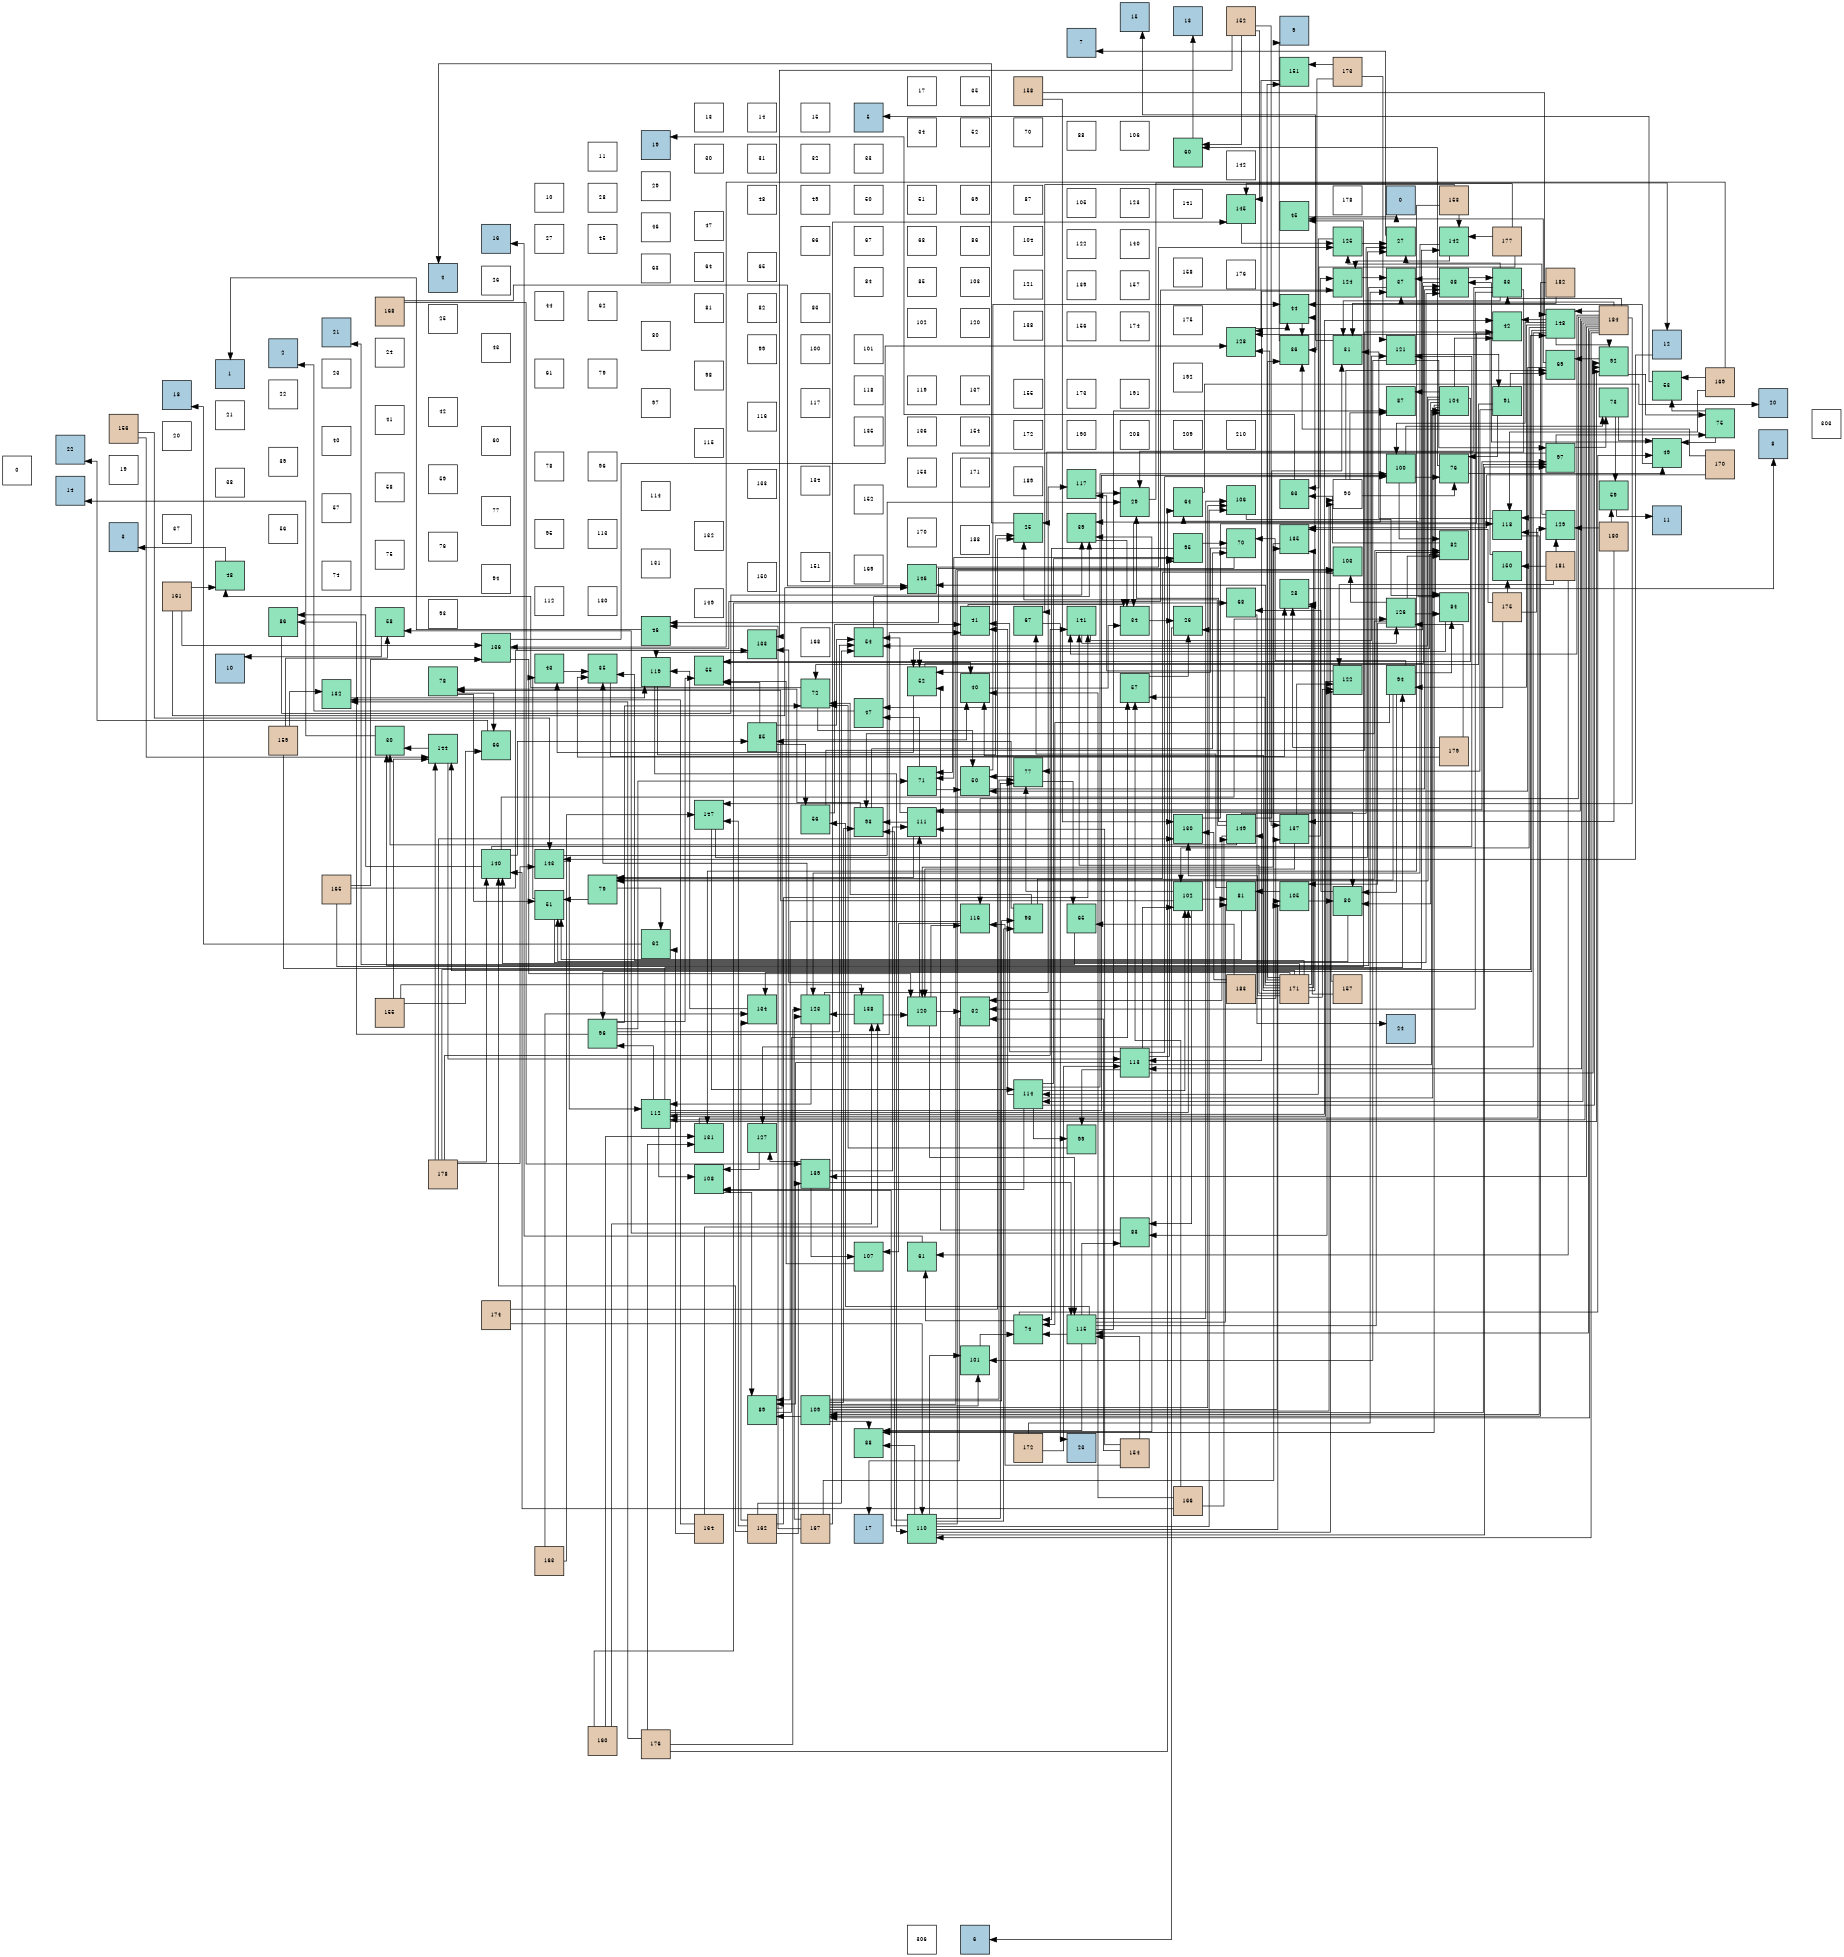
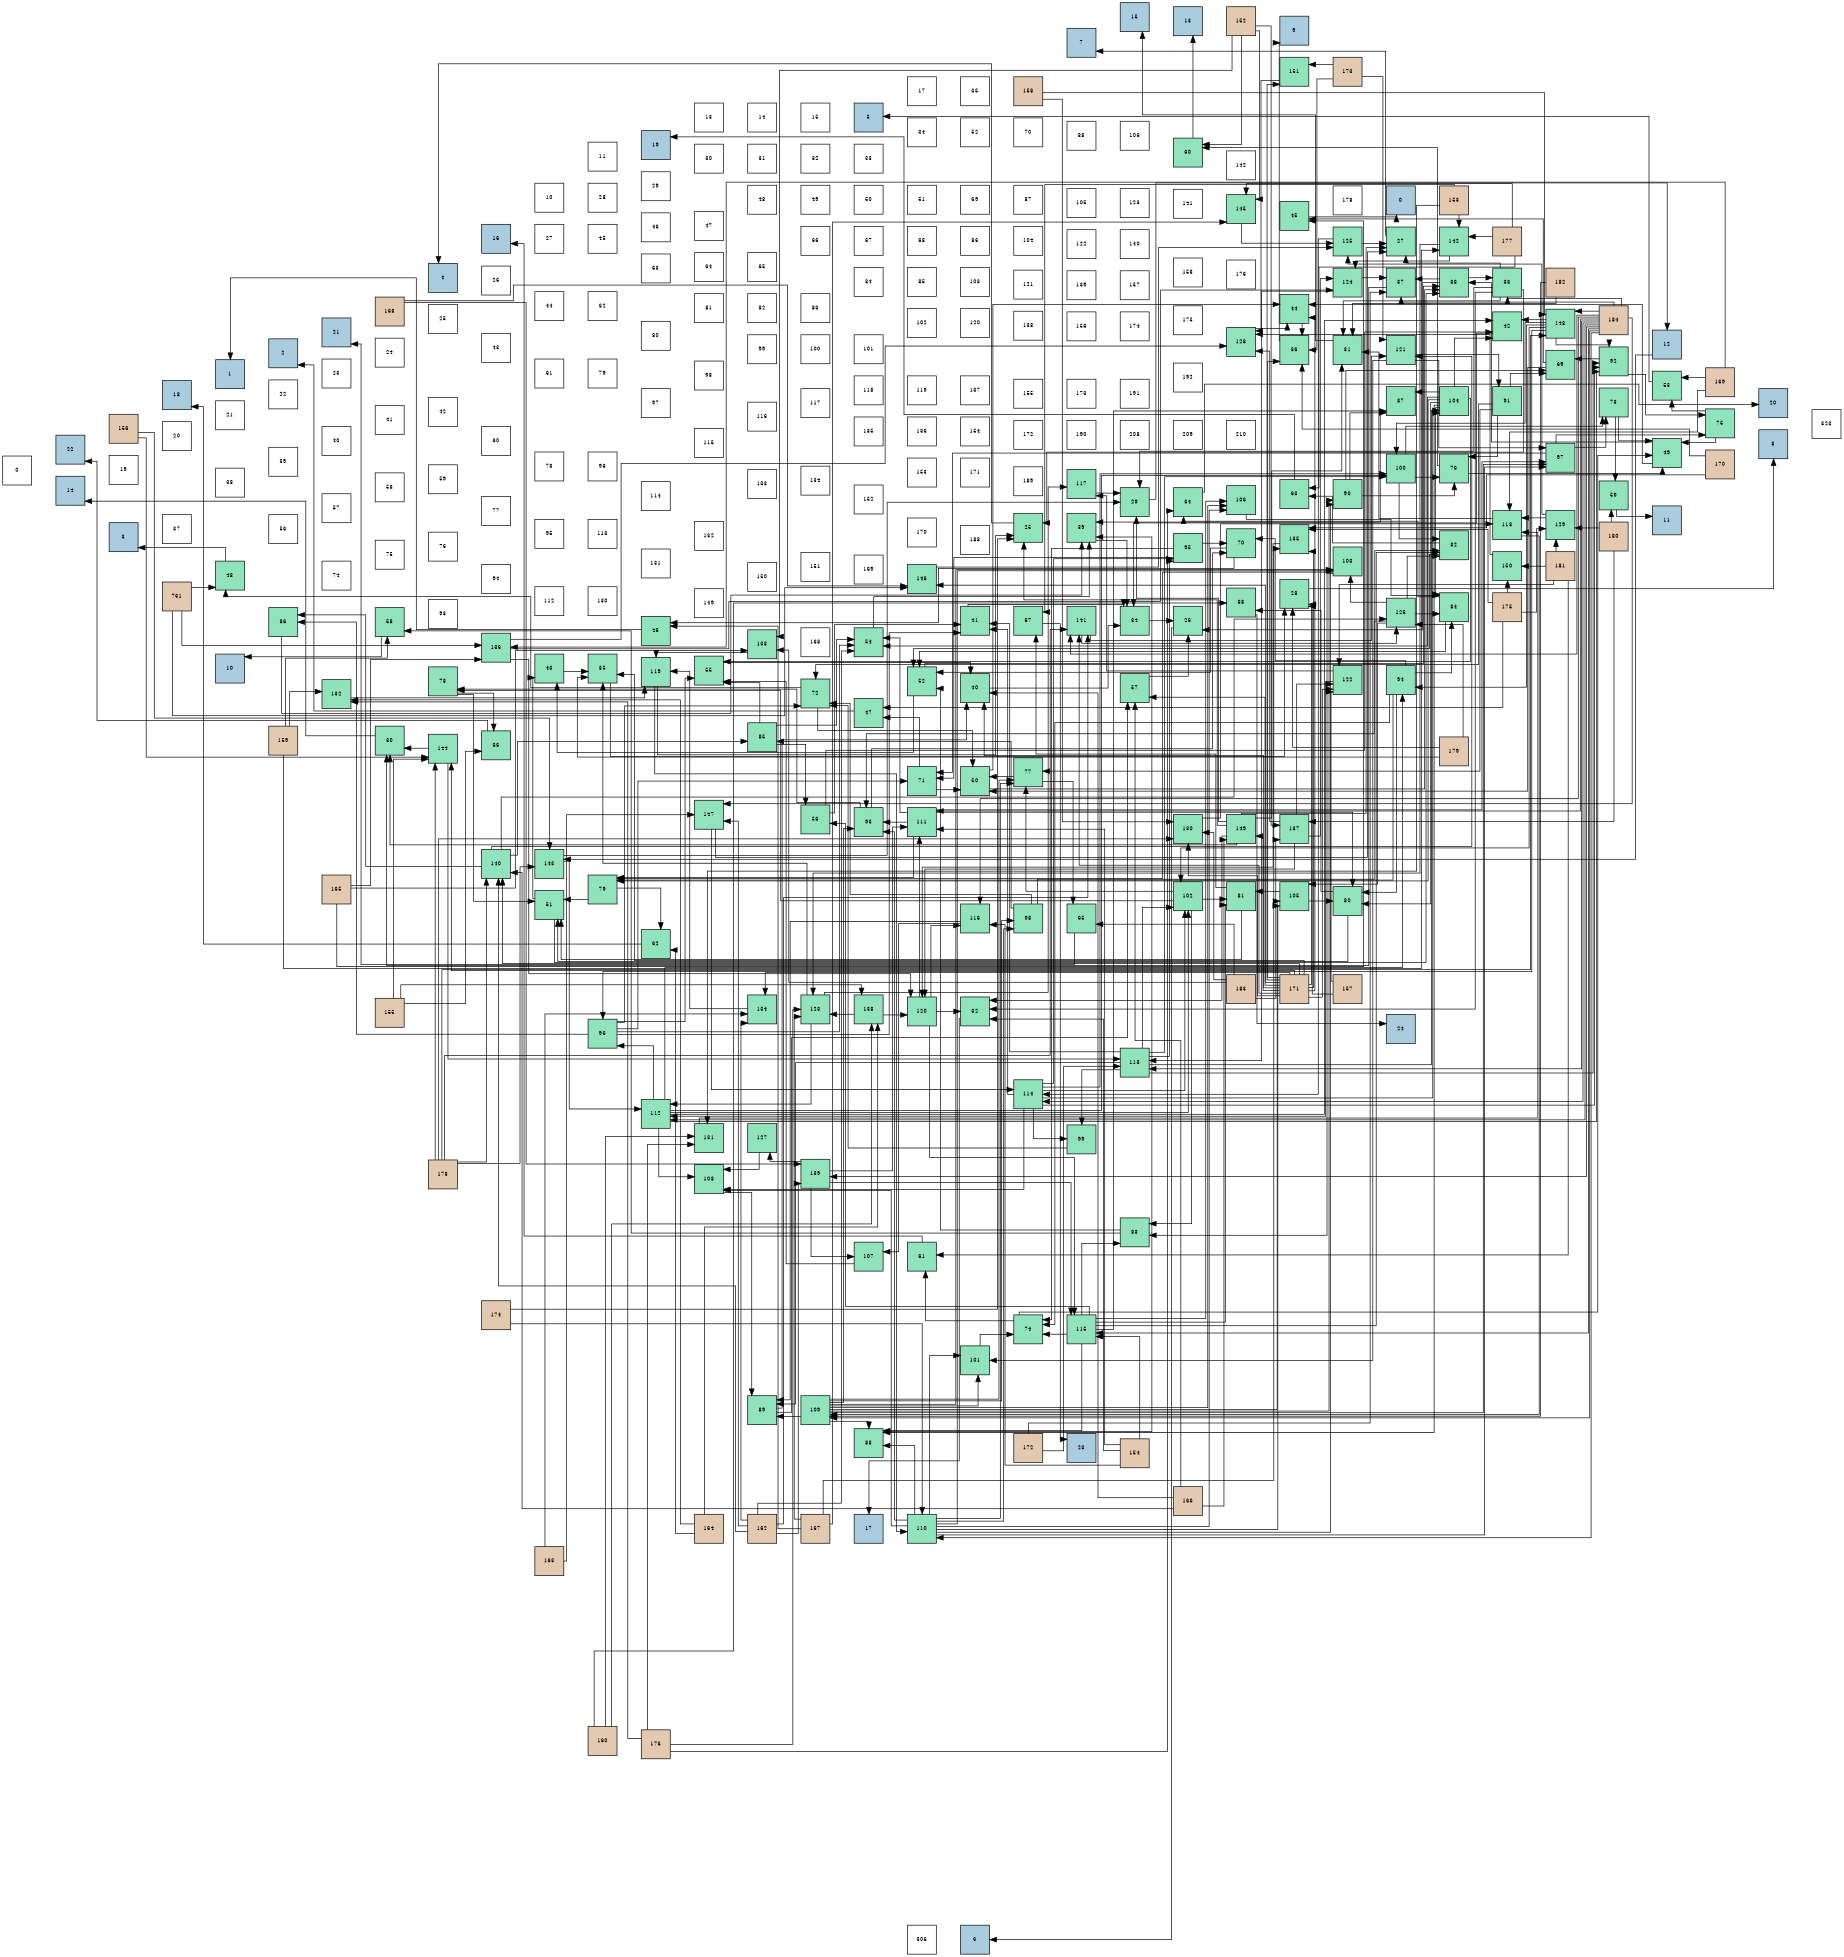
(1826, 424) -> (1826, 424)
(1348, 494) -> (1348, 494)
(177, 596) -> (177, 596)
(1476, 1047) -> none
